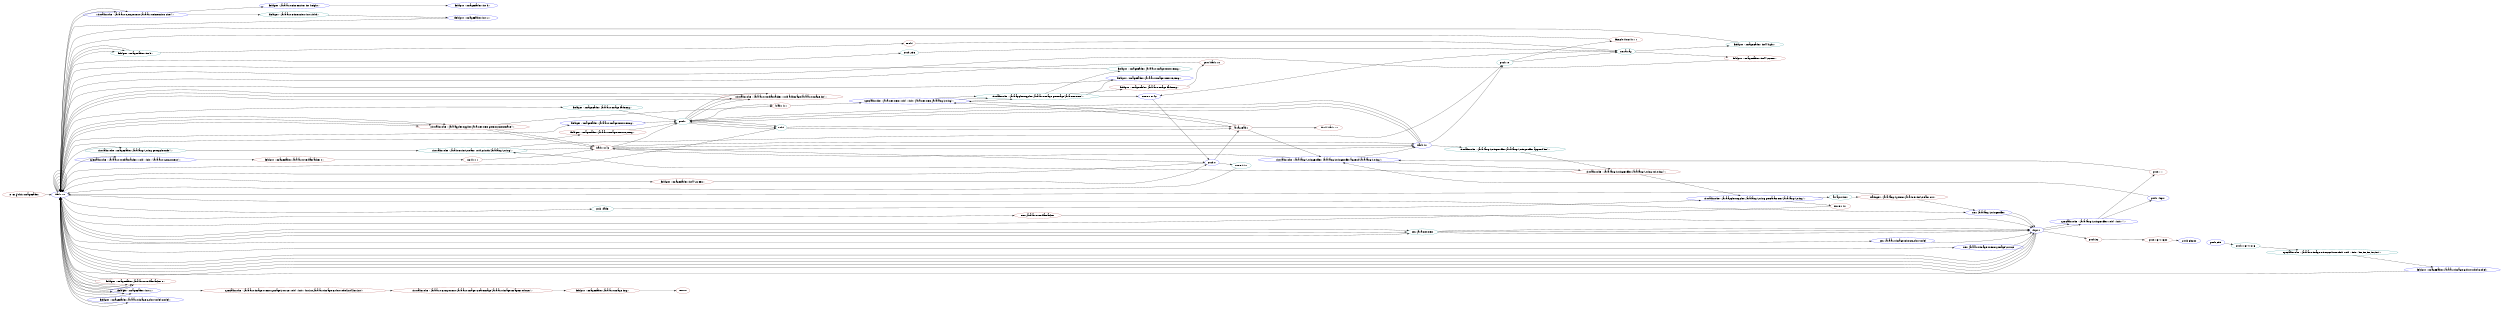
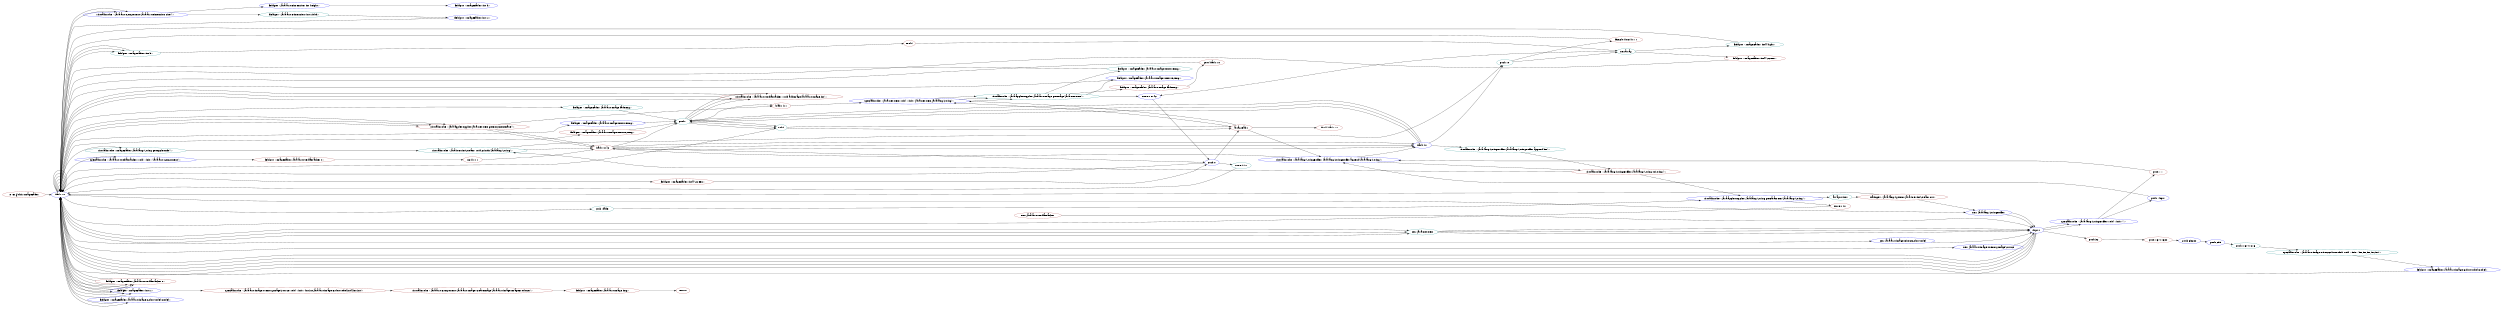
(909, 53) -> none
(534, 217) -> none
none -> (2203, 242)
